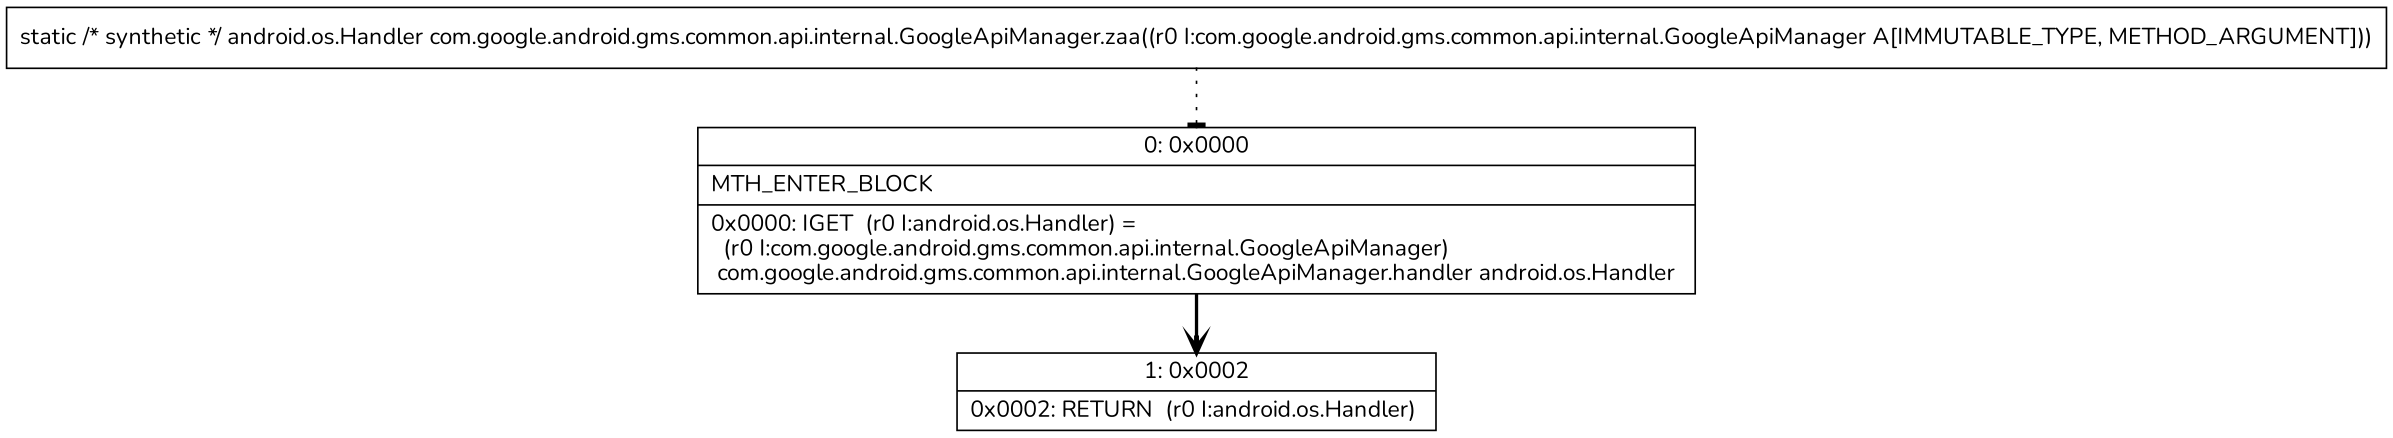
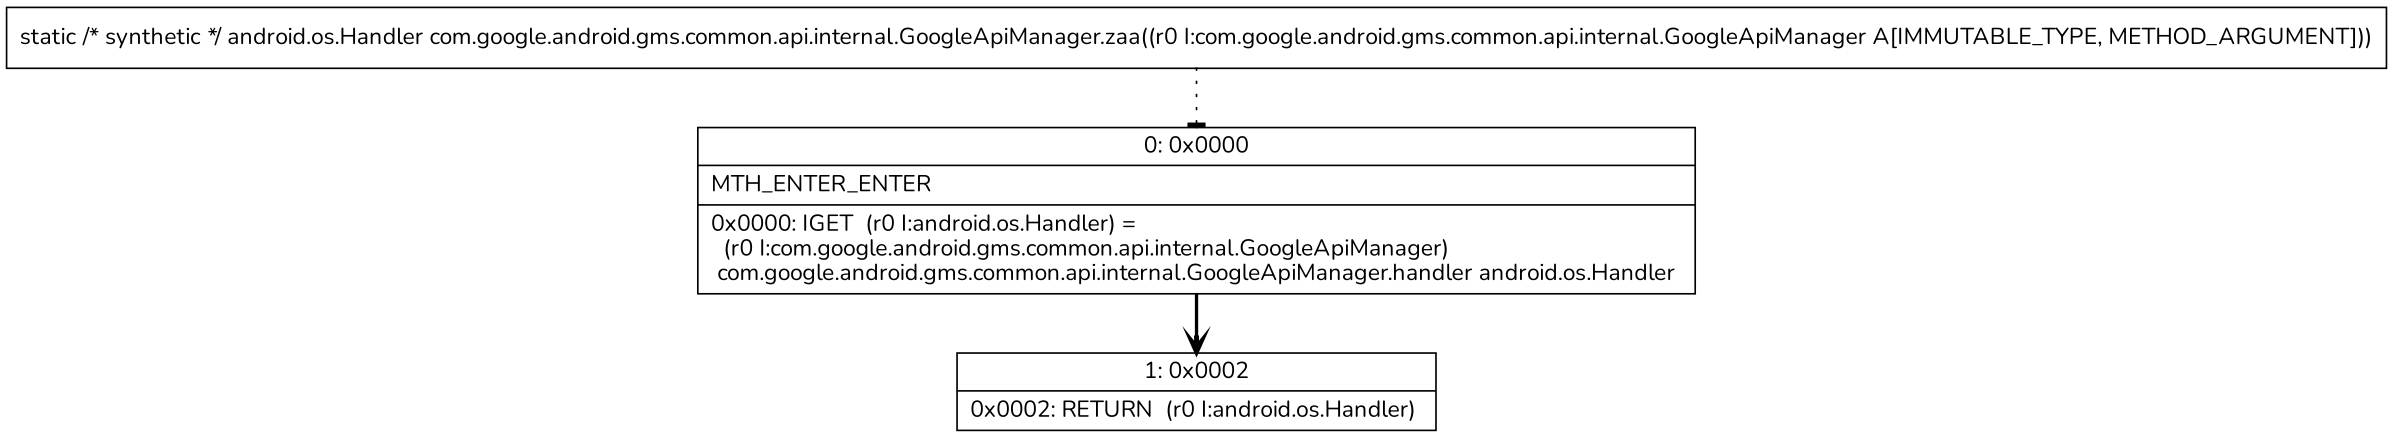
(823, 184) -> (821, 184)
